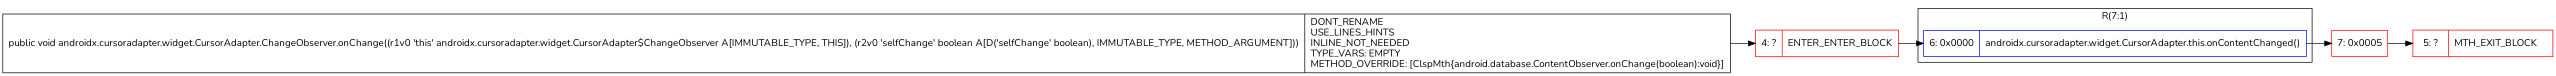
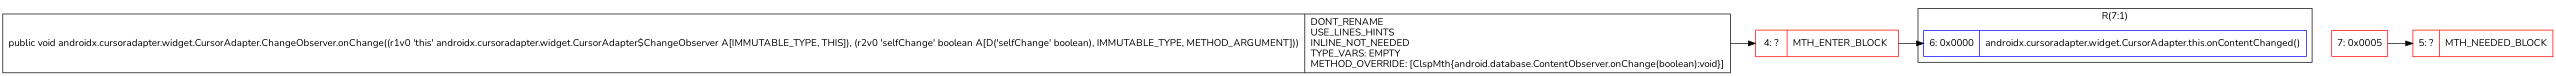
(1840, 43) -> (1840, 43)
(2317, 43) -> none
(2496, 43) -> (2496, 43)
